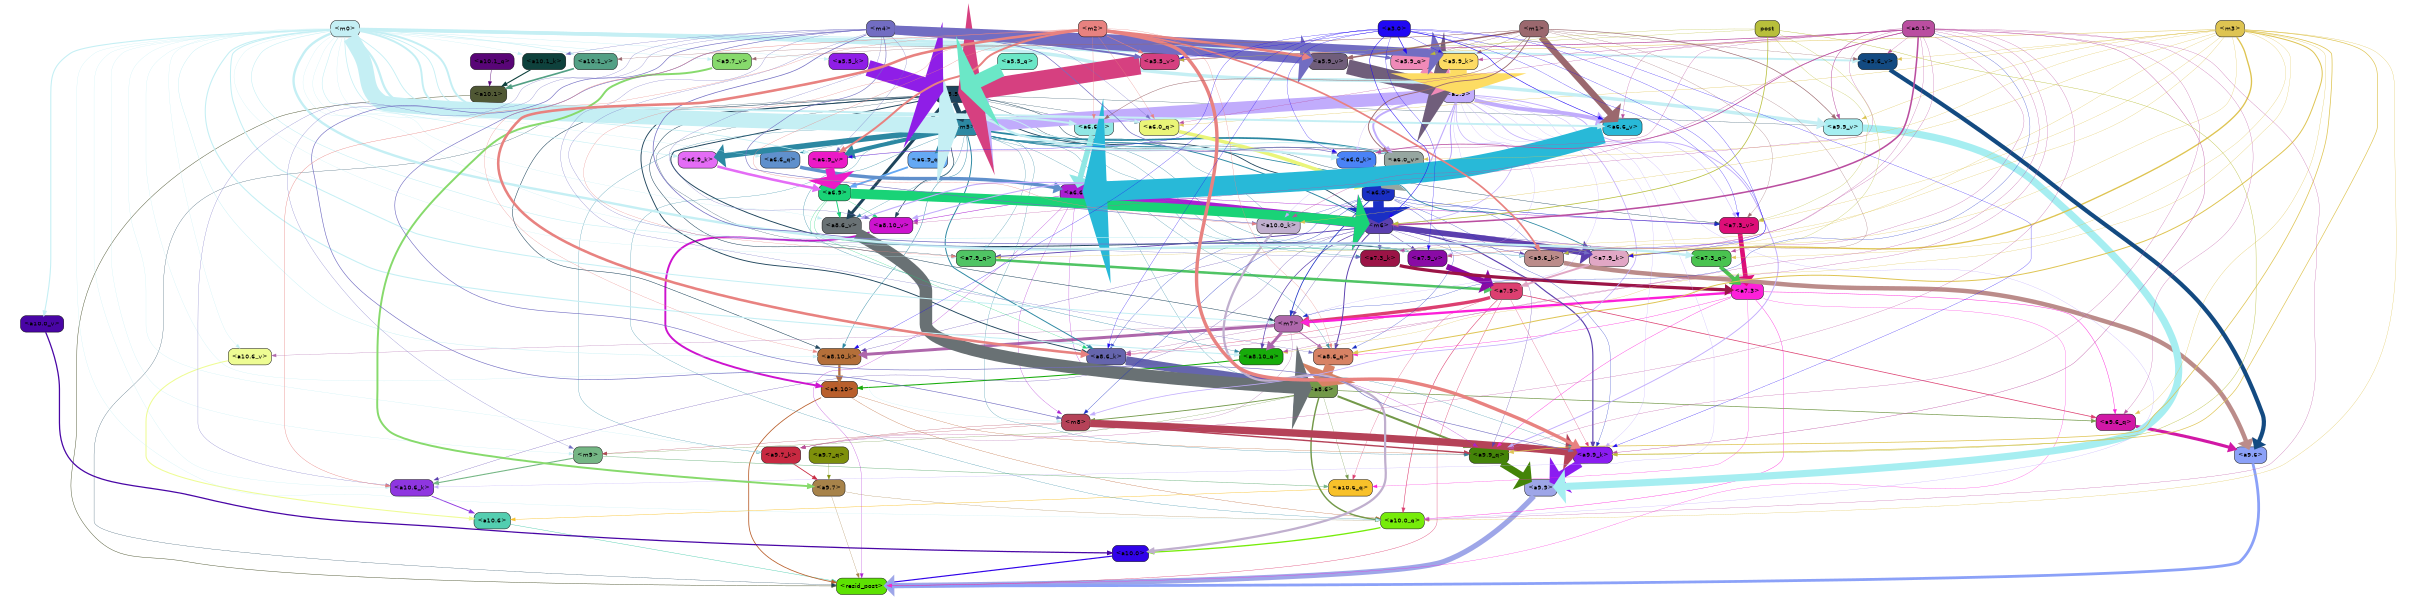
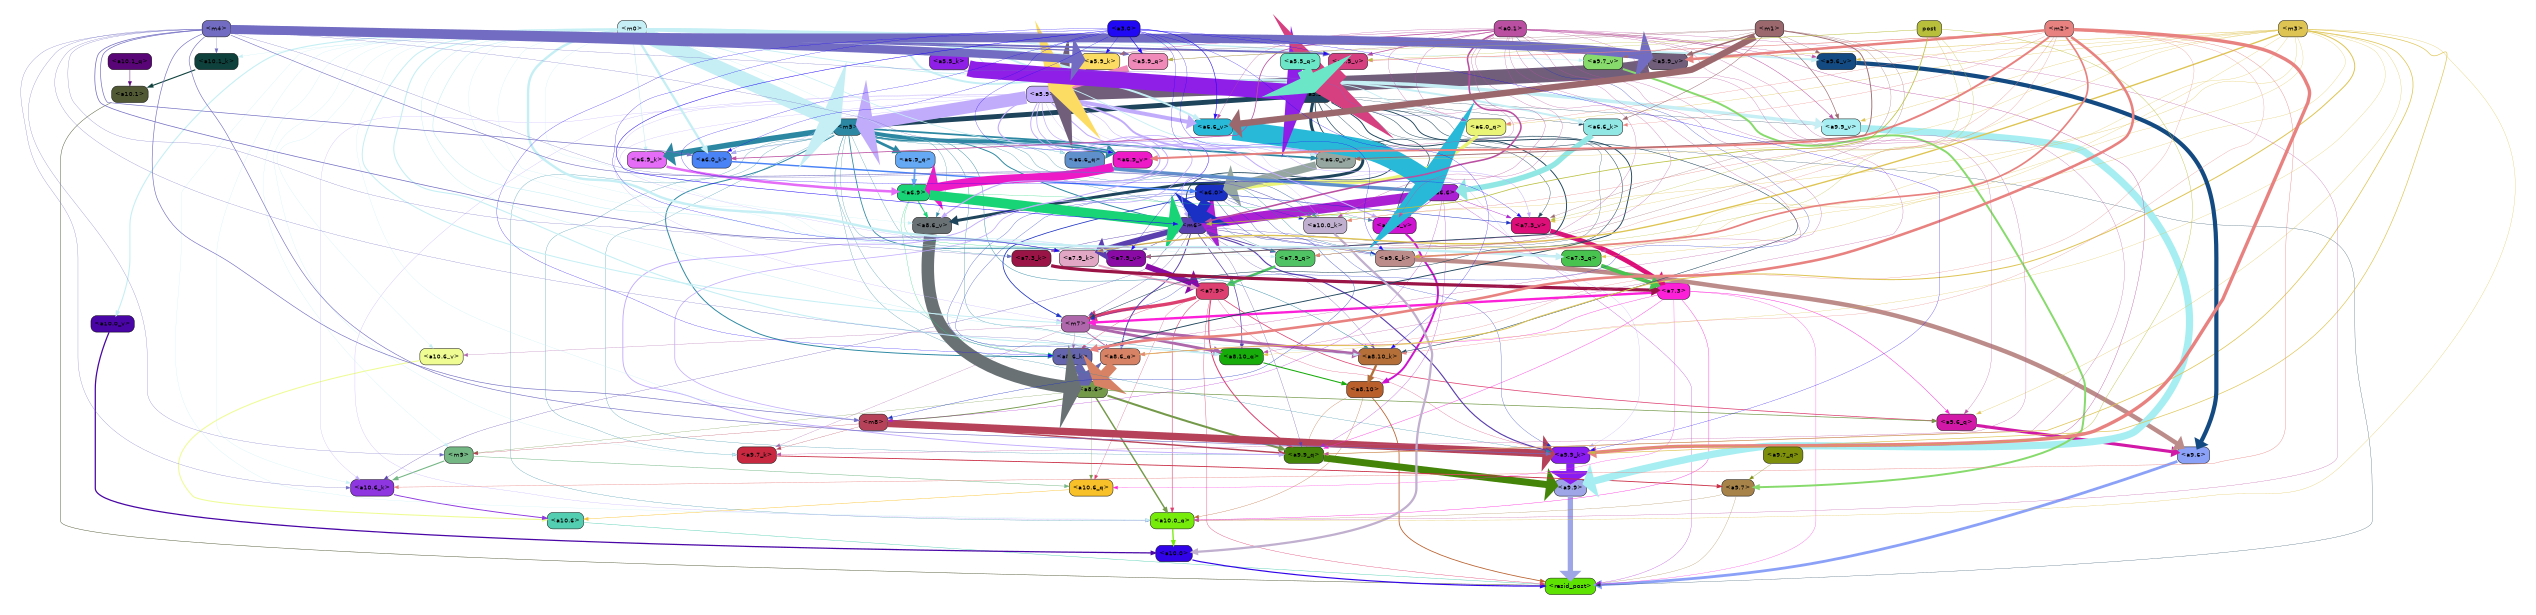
(596, 61) -> none
none -> (1228, 387)
